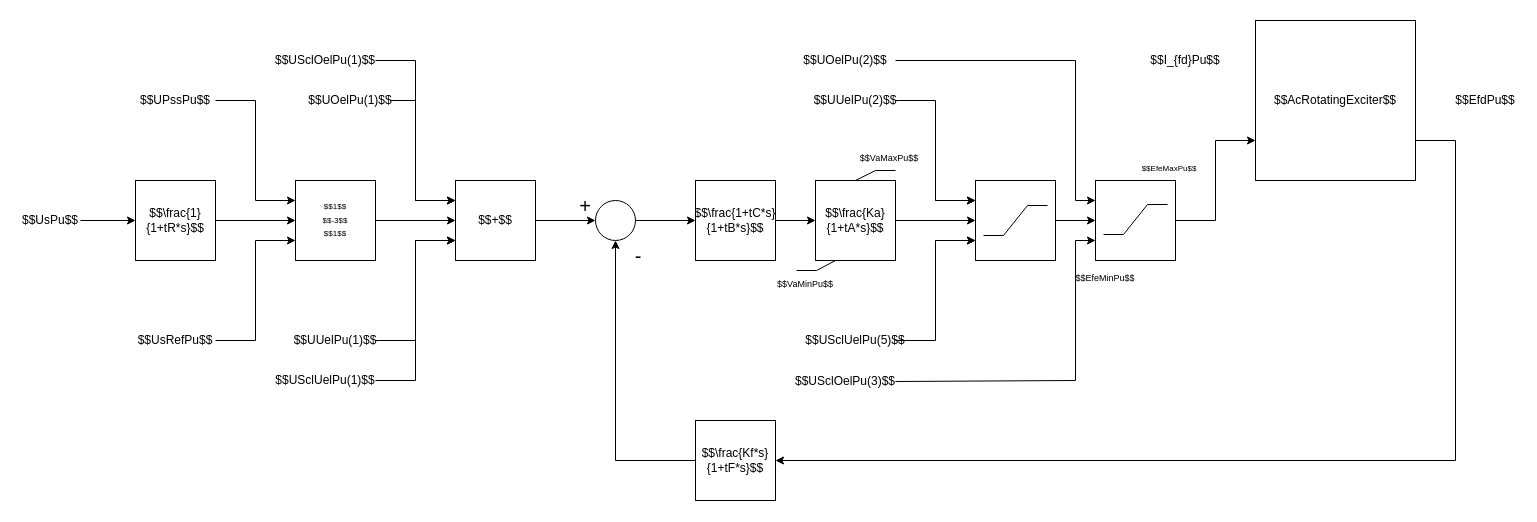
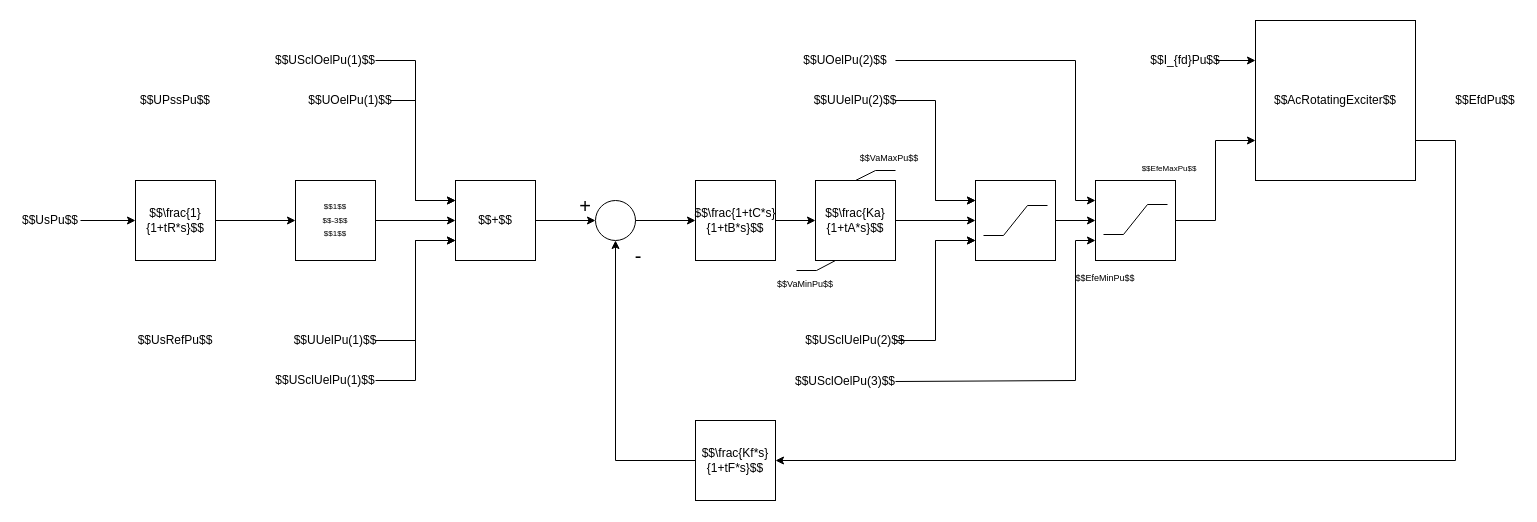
none -> (1232, 61)
(256, 147) -> none
(256, 295) -> none
(856, 341) -> (856, 341)
